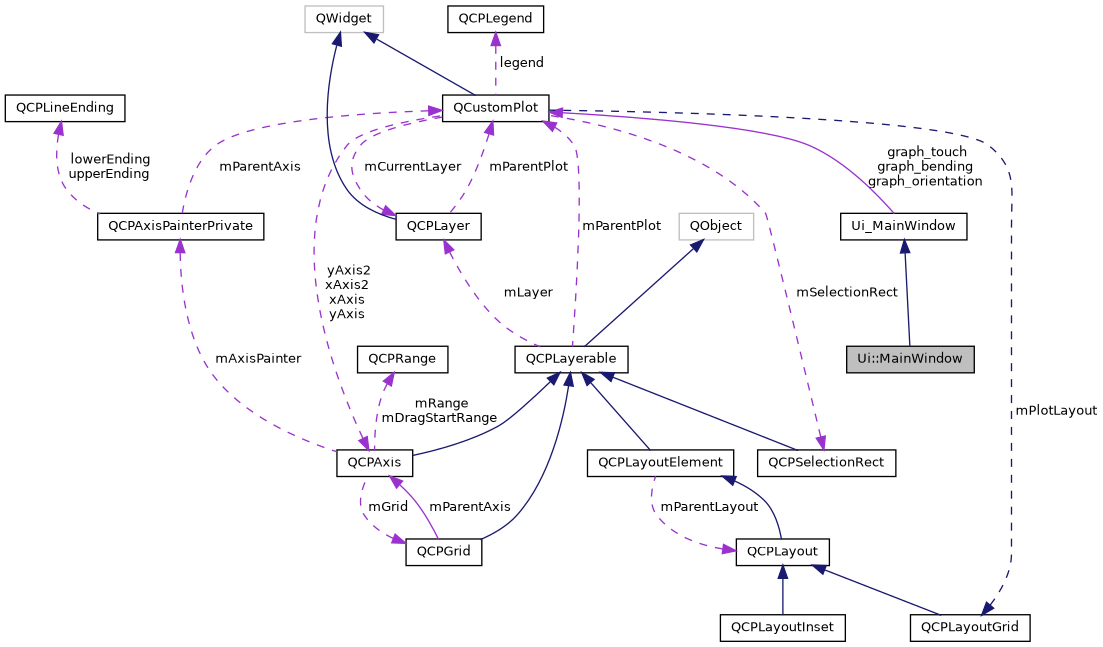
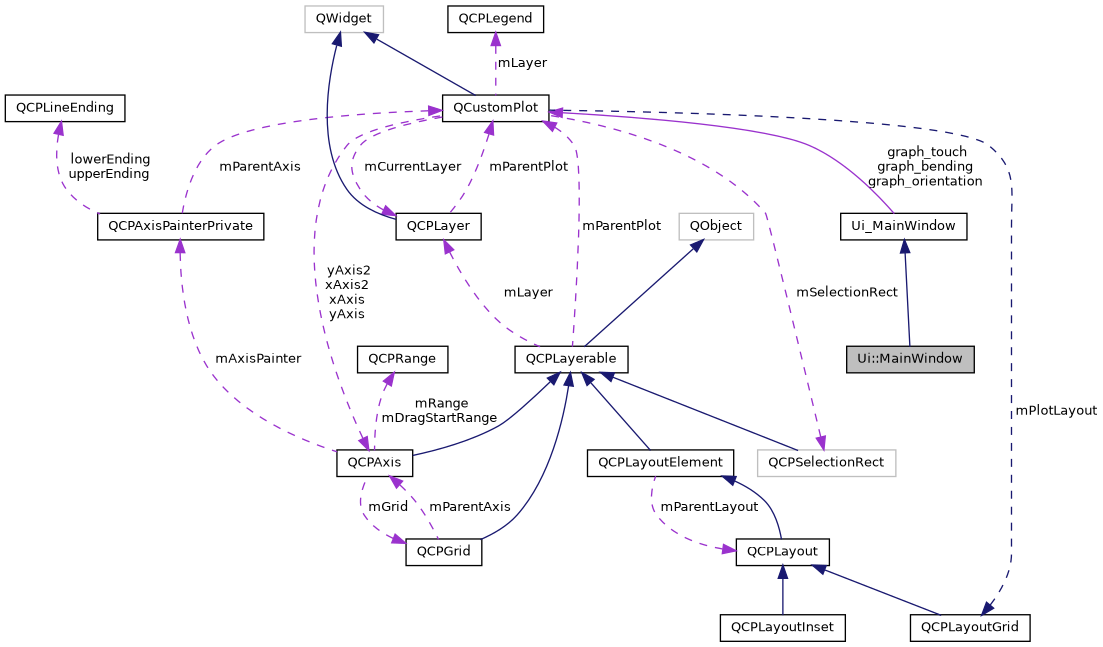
(520, 64) -> (520, 64)
(827, 463) -> (827, 463)
(422, 510) -> (422, 510)
